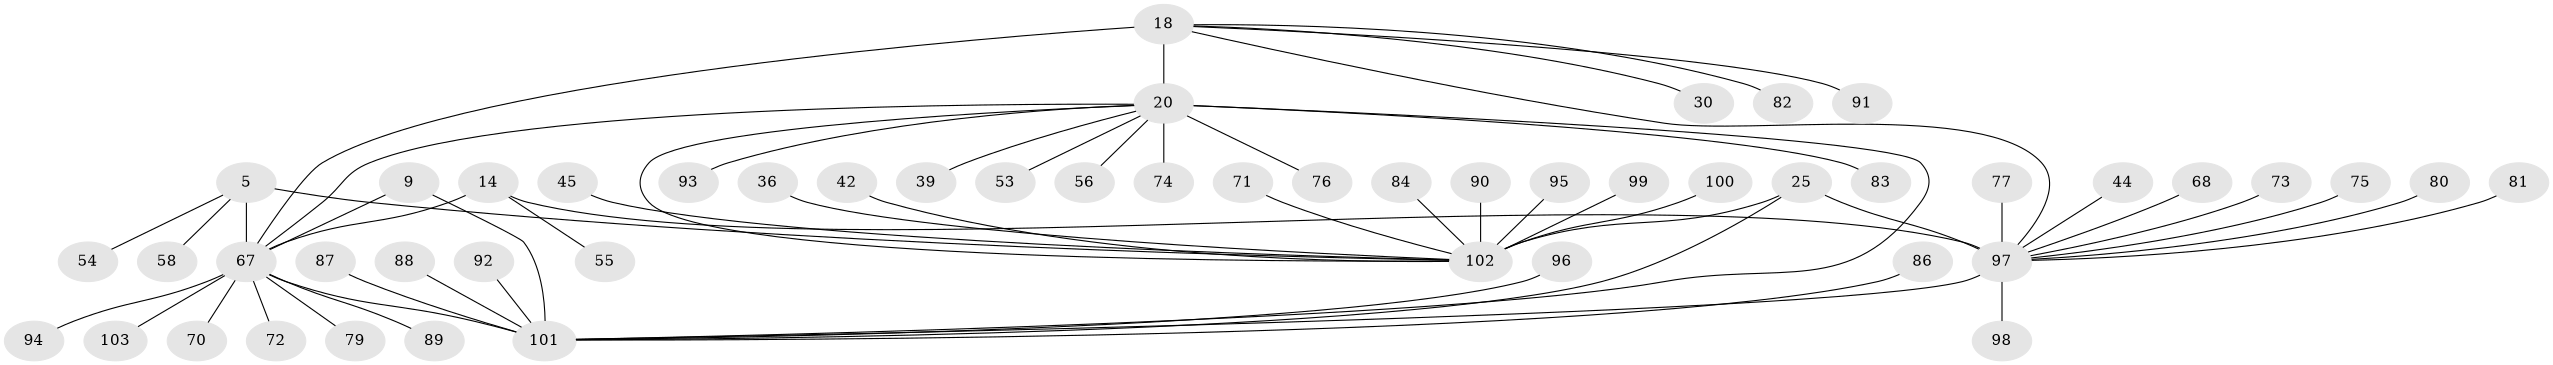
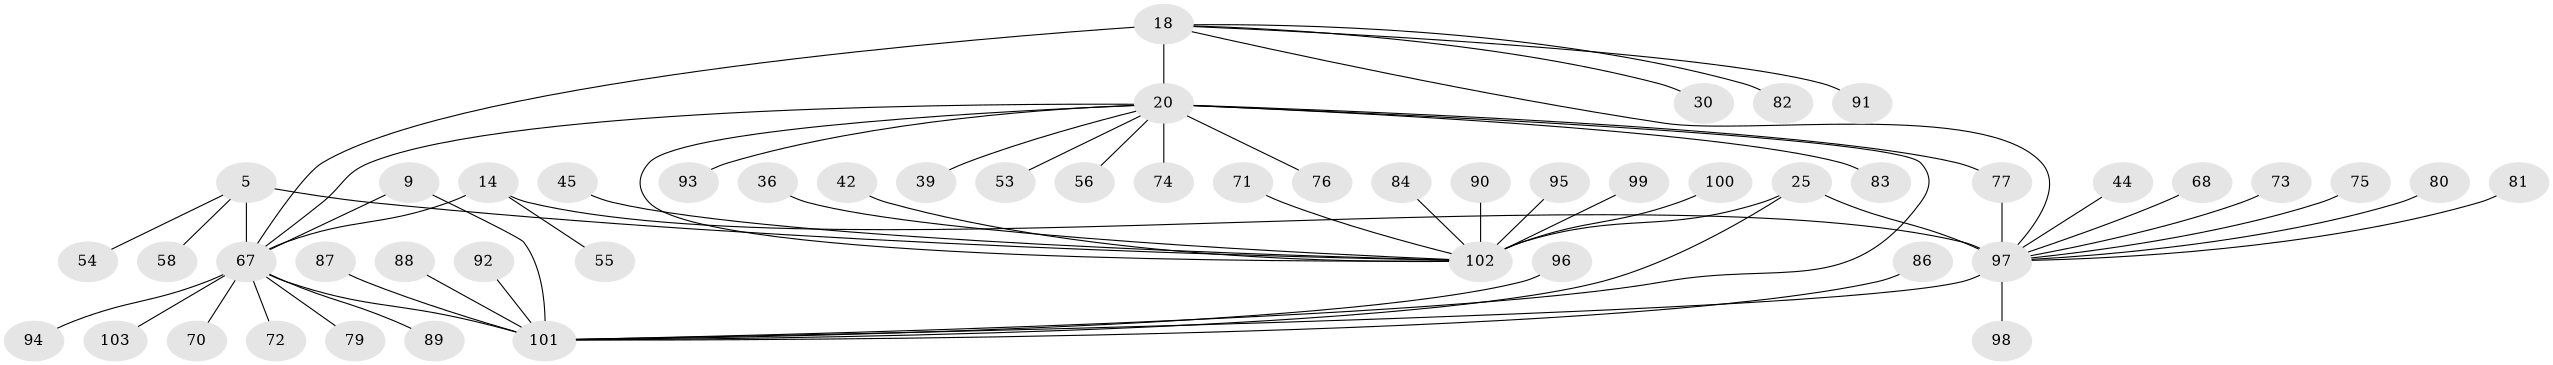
none -> (1588, 124)
